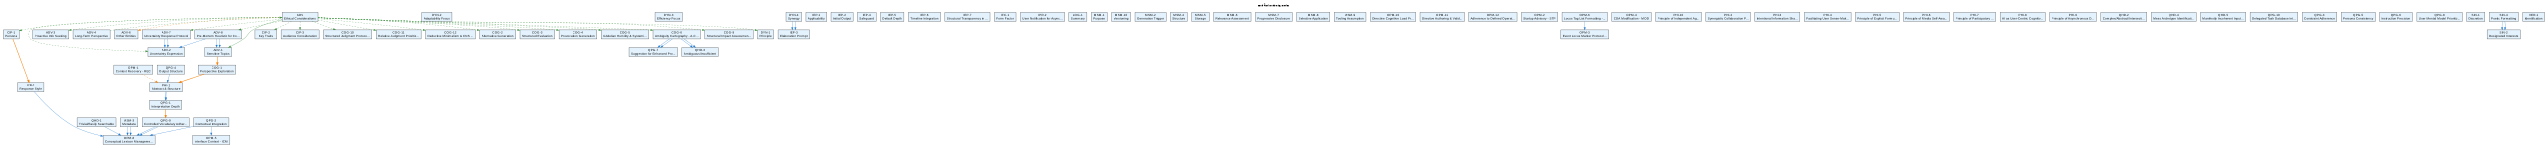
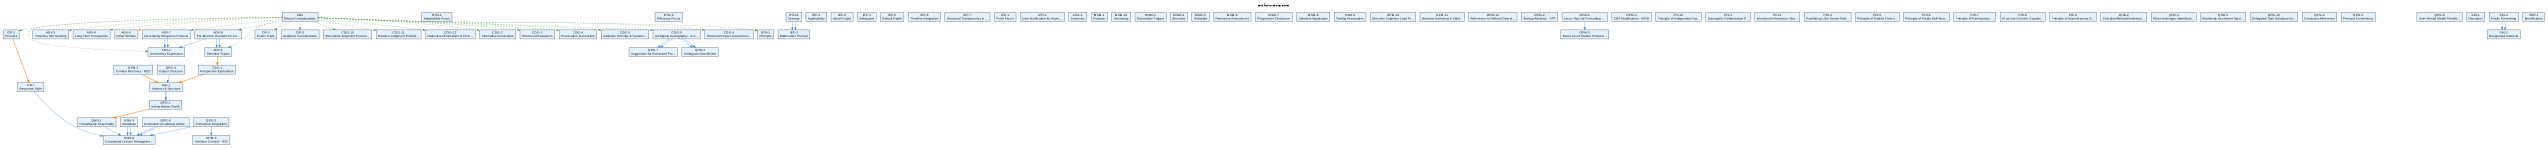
(1200, 17) -> (1200, 17)
(2396, 17) -> none
(165, 24) -> (172, 23)
(254, 29) -> (254, 29)
(266, 34) -> (266, 34)
(149, 78) -> (149, 78)
(166, 112) -> (133, 113)
